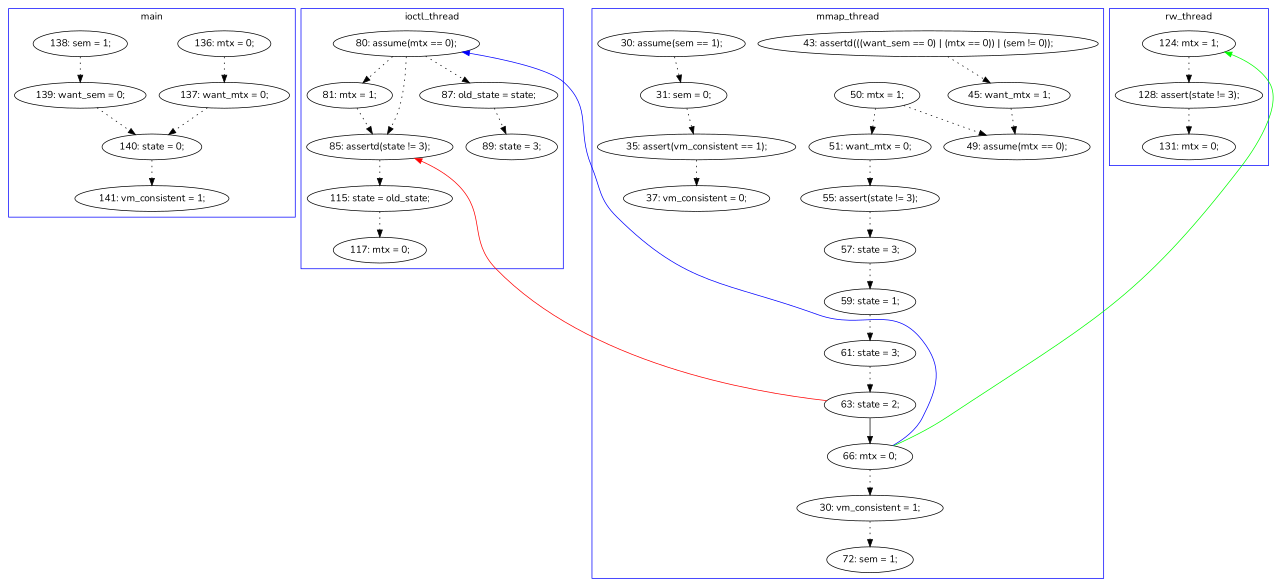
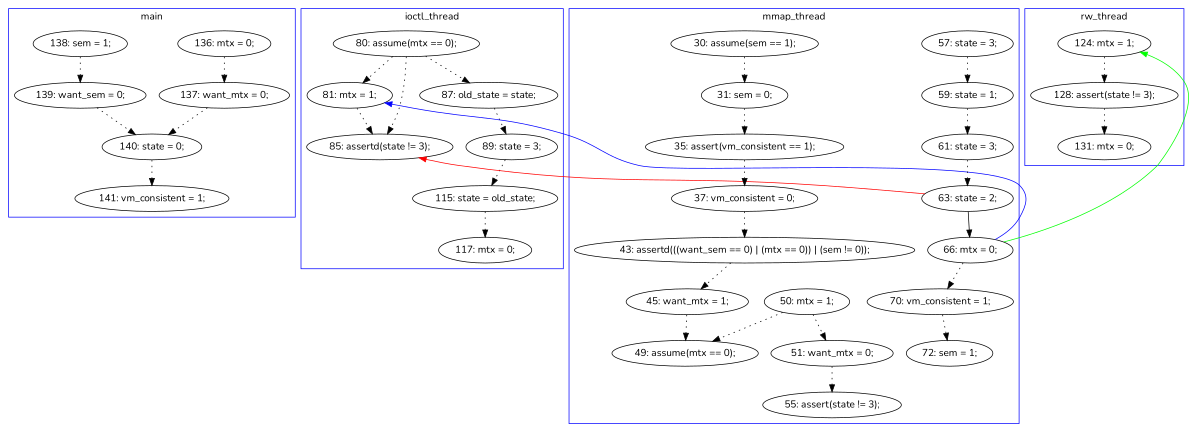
(380, 169) -> (502, 166)
none -> (745, 221)
(870, 221) -> none
(705, 278) -> (736, 168)
(870, 508) -> (940, 302)
